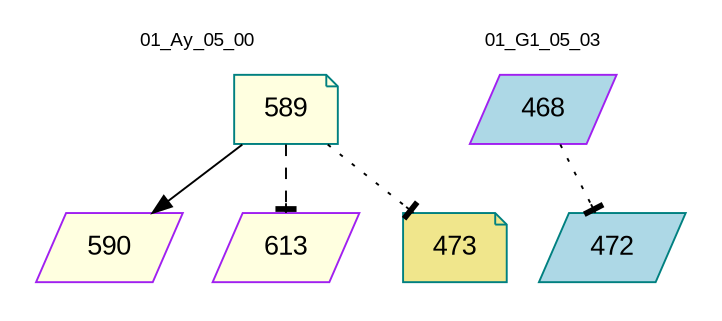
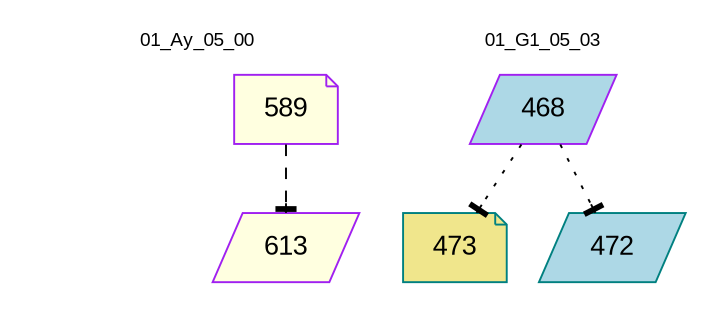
(286, 109) -> (286, 109)
(359, 169) -> (502, 175)
(109, 248) -> none
